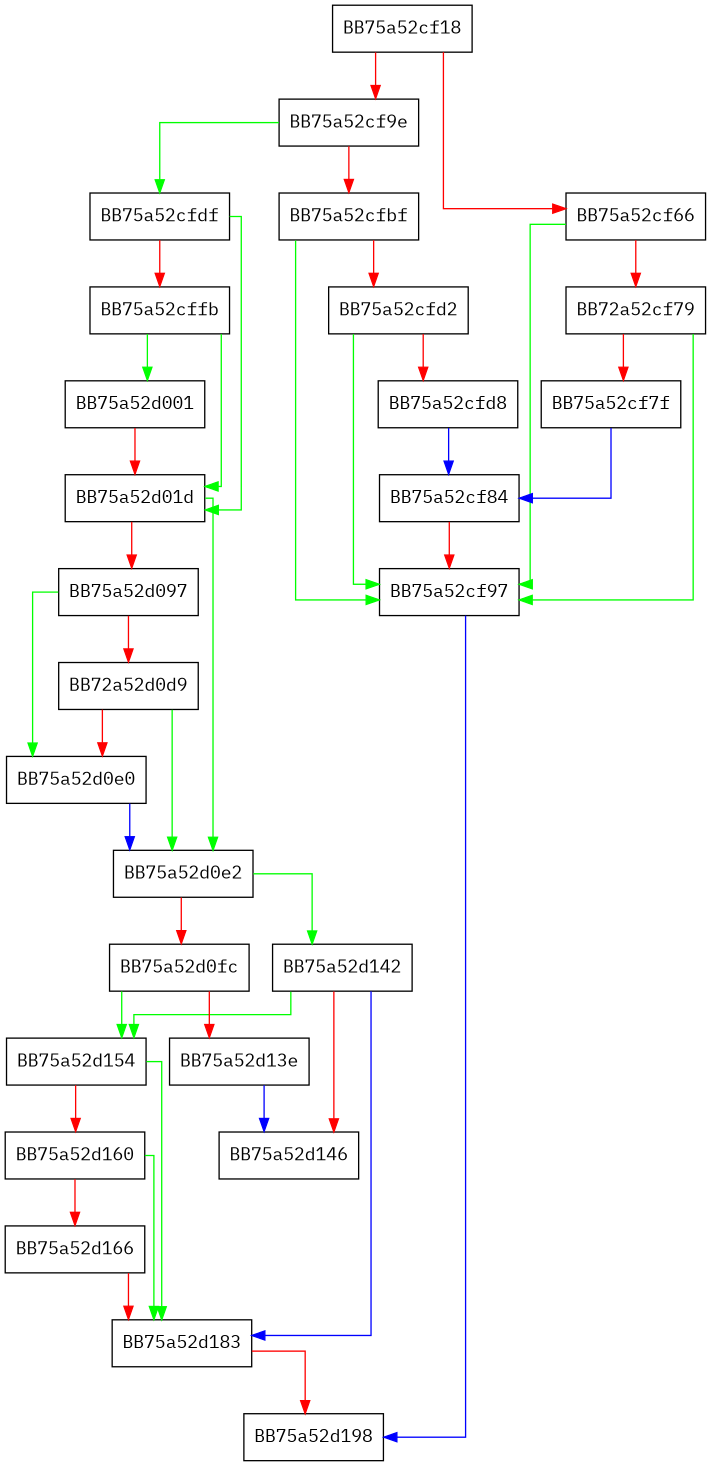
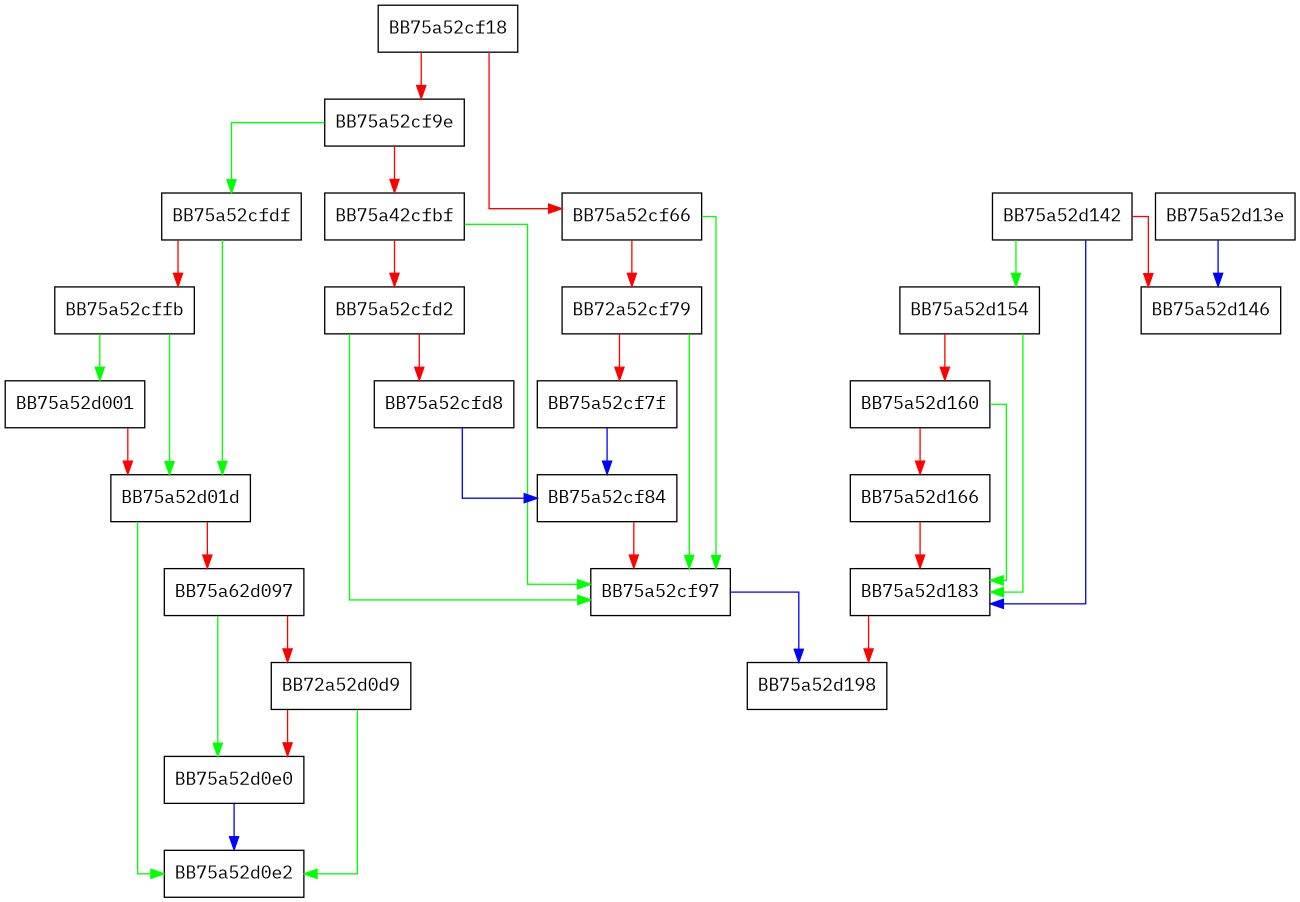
(349, 216) -> (395, 216)
(128, 592) -> (234, 592)
(311, 874) -> none
(179, 968) -> none
